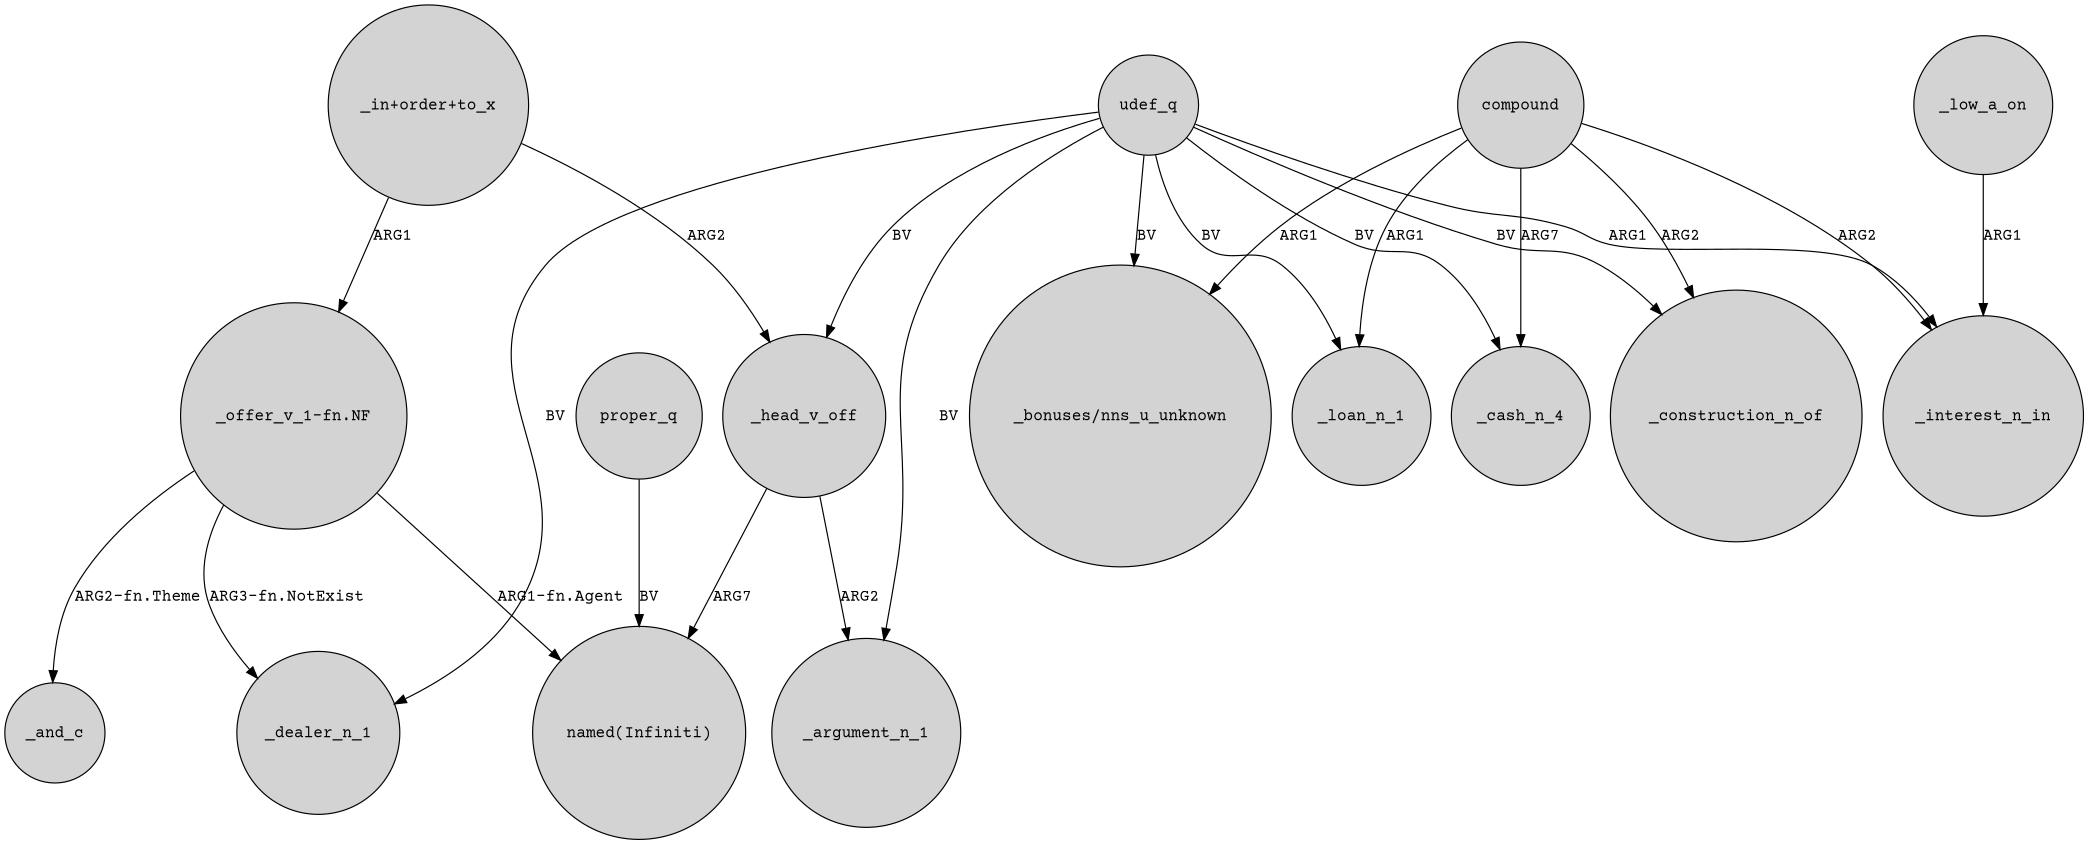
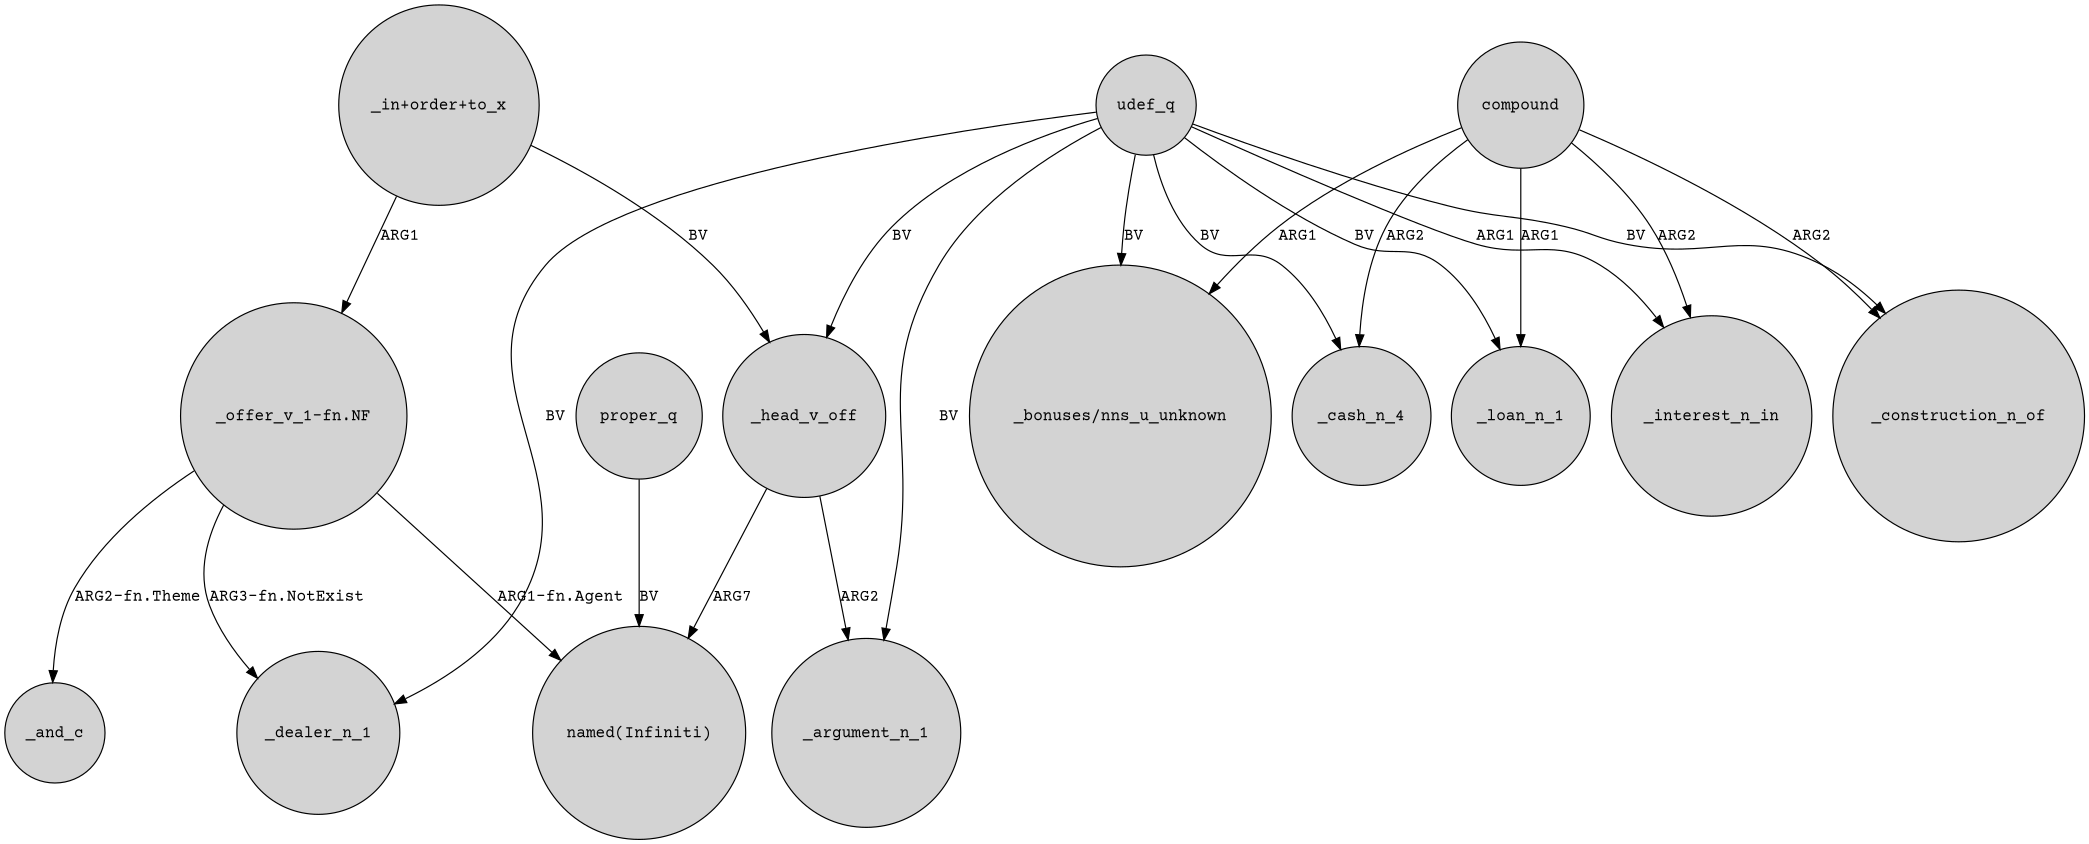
(1983, 105) -> none
(707, 235) -> (698, 235)
(1541, 235) -> (1406, 235)
